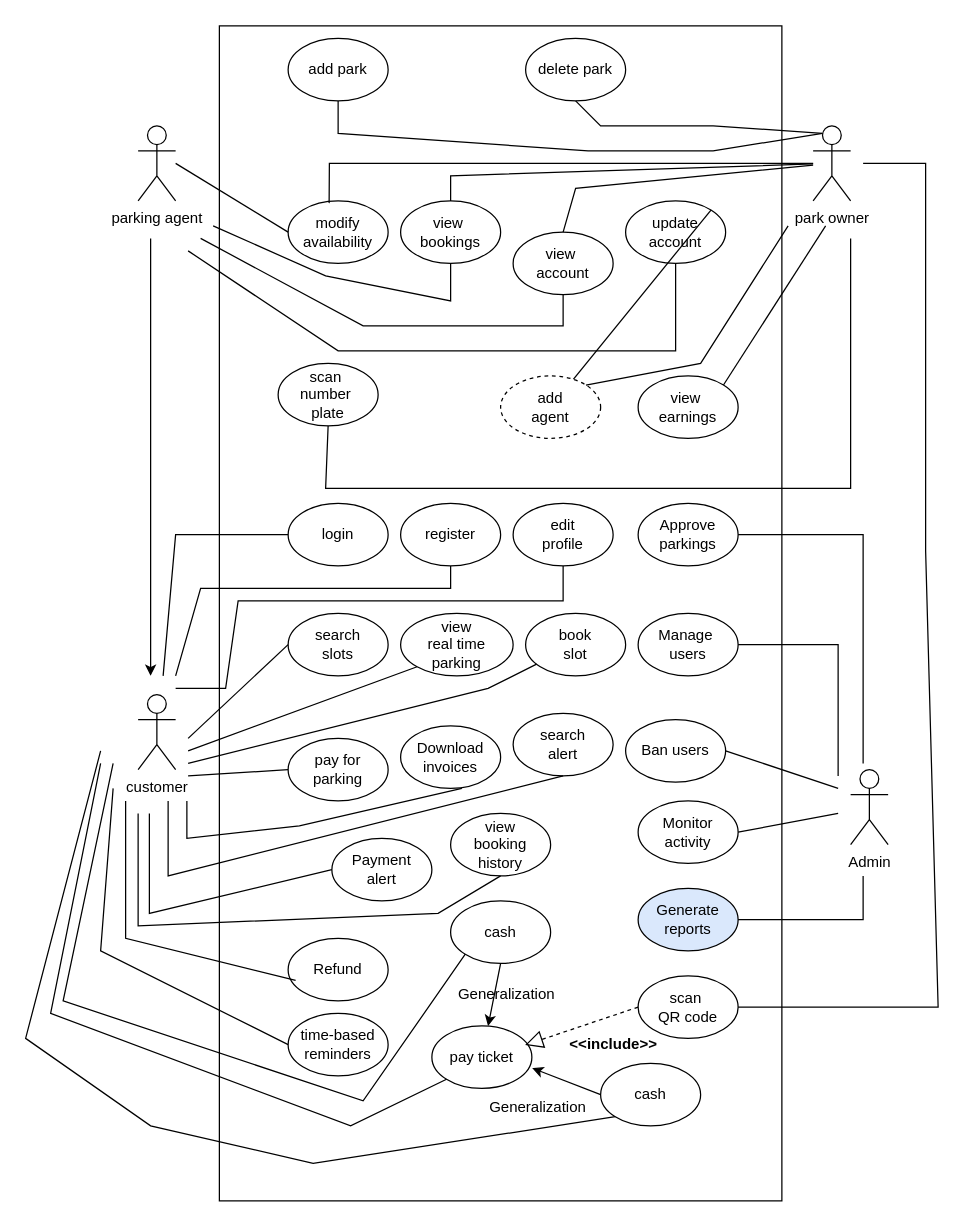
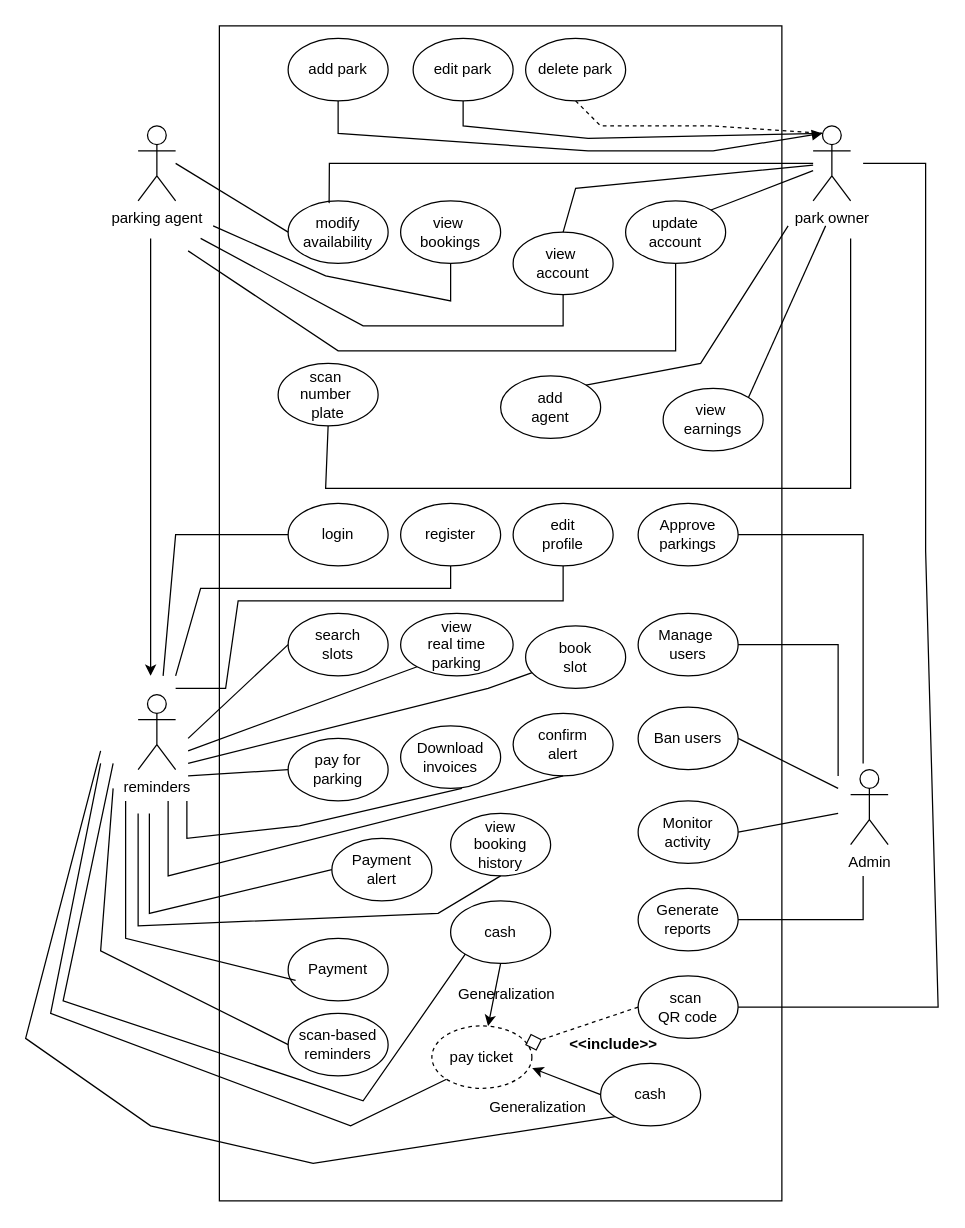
none -> (463, 69)
(682, 126) -> (682, 126)
(811, 135) -> (810, 135)
none -> (621, 137)
(592, 171) -> none
(642, 294) -> (762, 190)
(551, 407) -> (551, 407)
(688, 407) -> (713, 419)
(576, 644) -> (576, 657)
(563, 744) -> (563, 744)
(676, 751) -> (688, 738)
(158, 787) -> (158, 787)
(688, 919) -> (688, 919)
(338, 969) -> (338, 969)
(543, 1039) -> (543, 1039)
(338, 1044) -> (338, 1044)
(482, 1057) -> (482, 1057)
